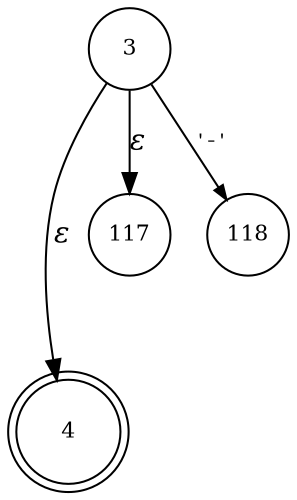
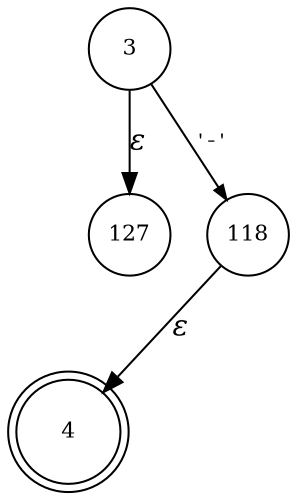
(50, 215) -> (169, 321)
(130, 235) -> (130, 235)
